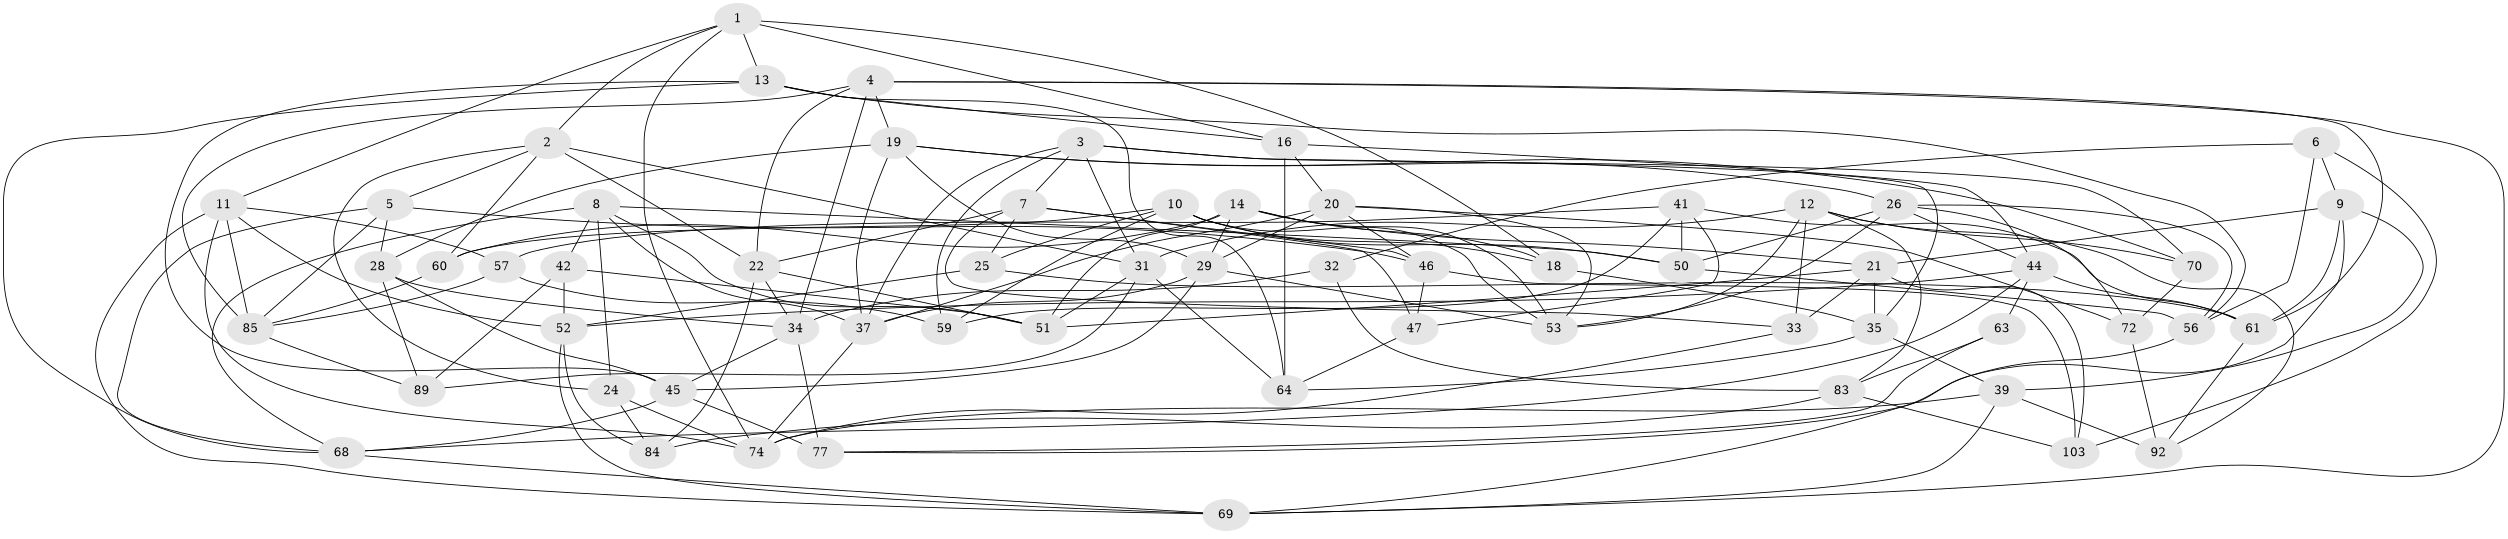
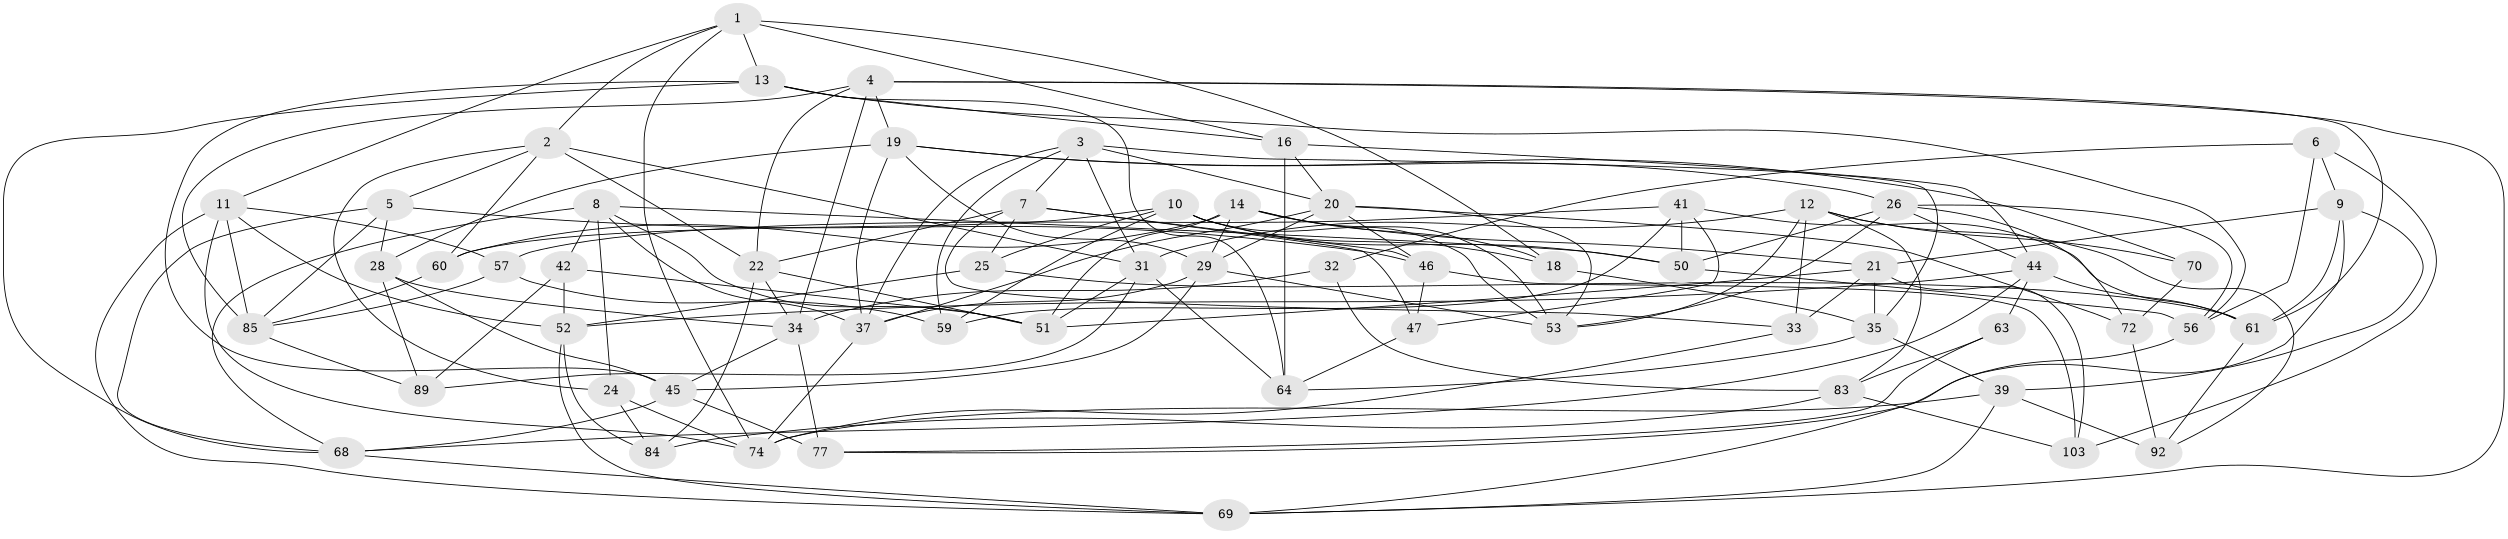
(1874, 171) -> (1206, 174)
